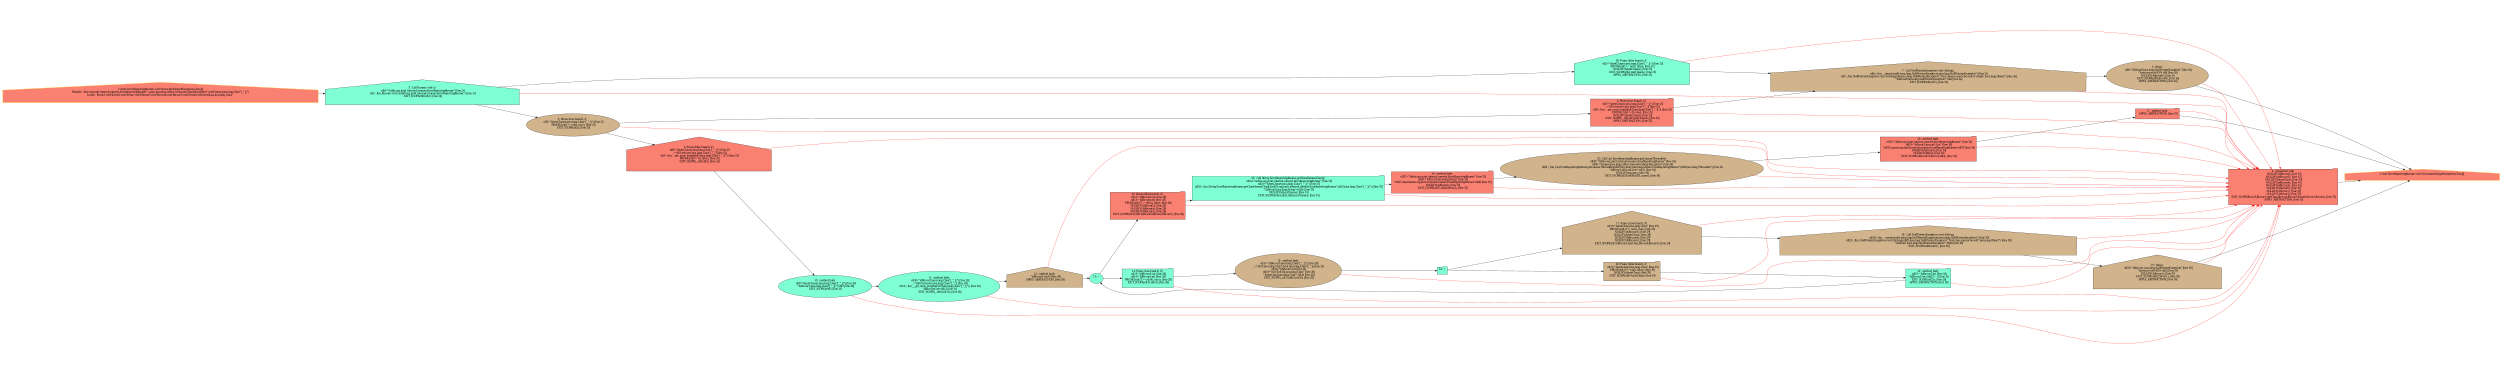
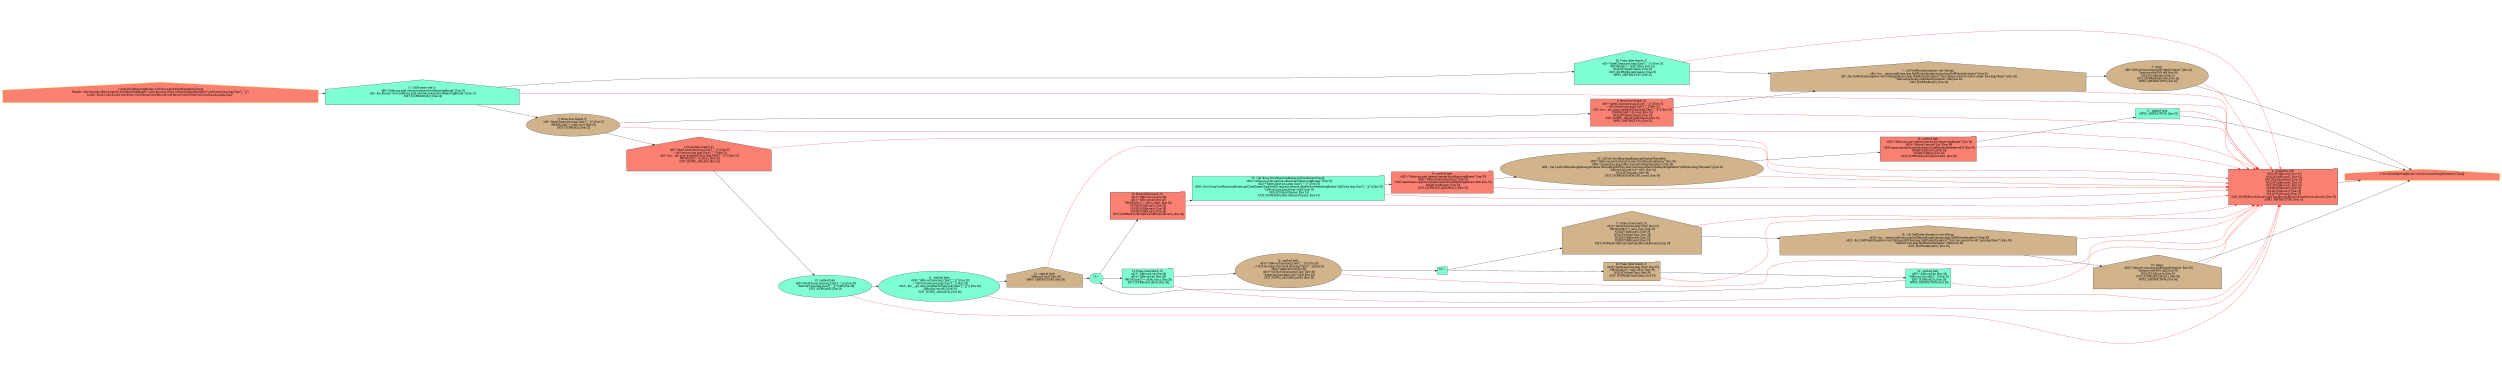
(2157, 114) -> (2157, 114)
